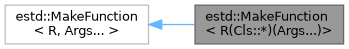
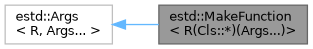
(77, 25) -> (59, 25)
